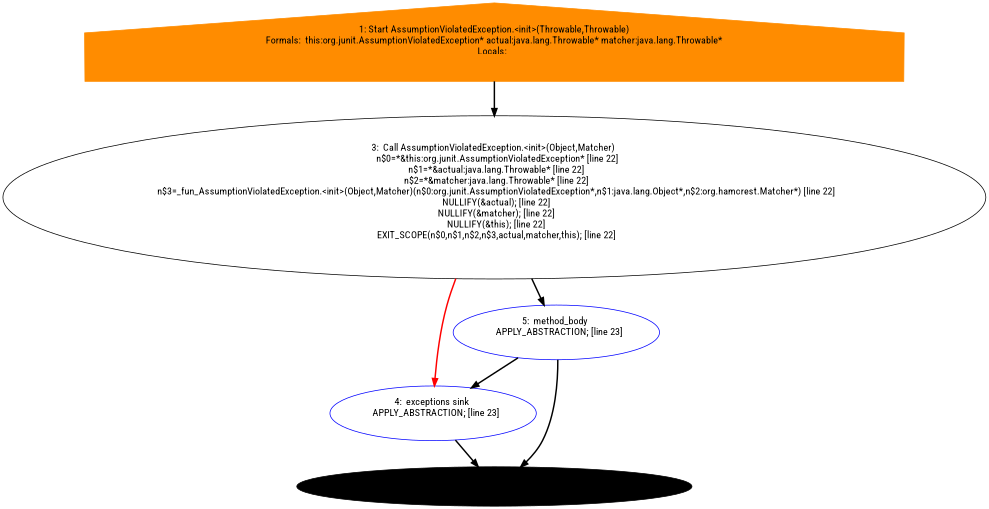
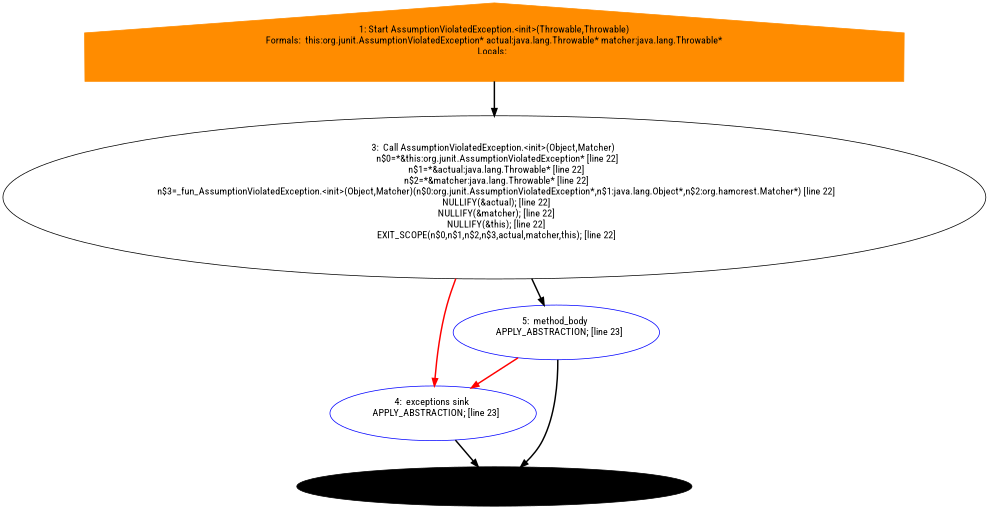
(498, 371) -> (498, 371)
